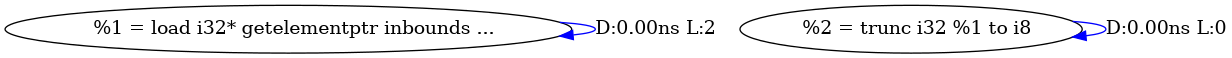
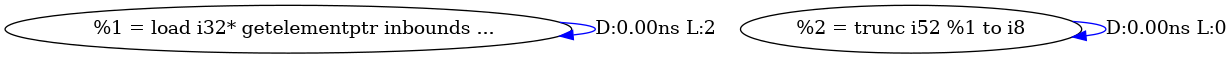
(911, 29) -> (911, 29)
